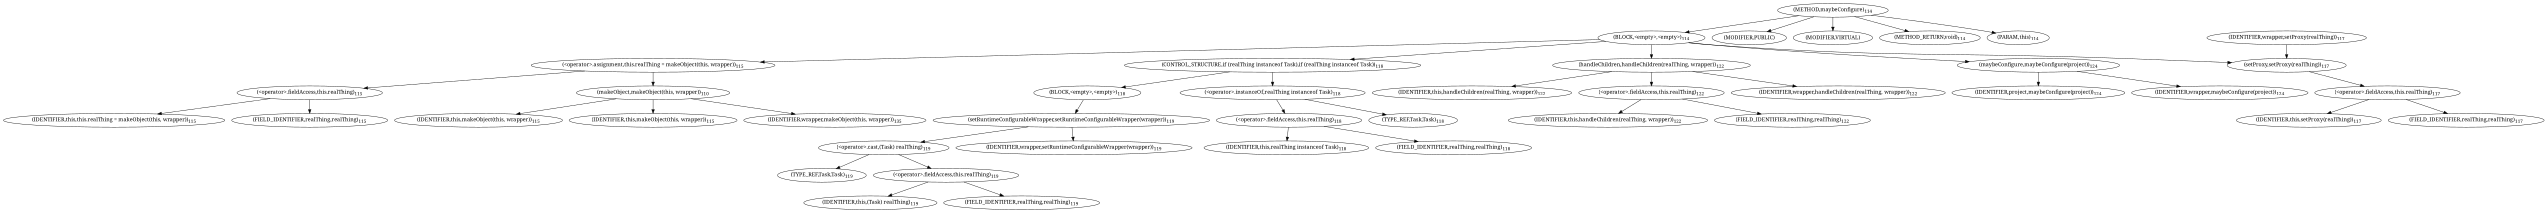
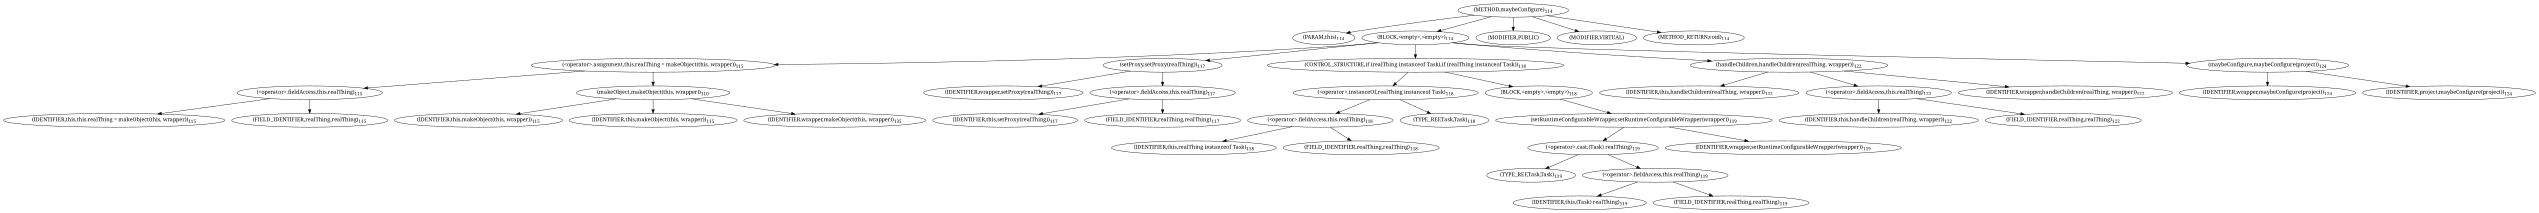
(2287, 50) -> (1086, 79)
